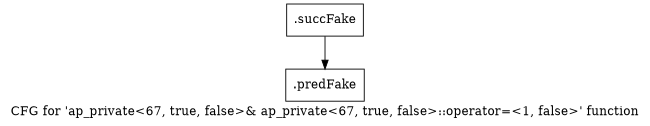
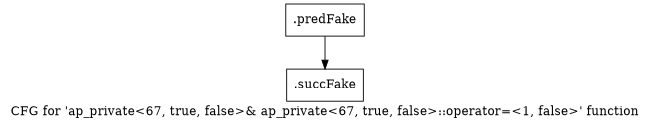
(325, 48) -> (325, 48)
